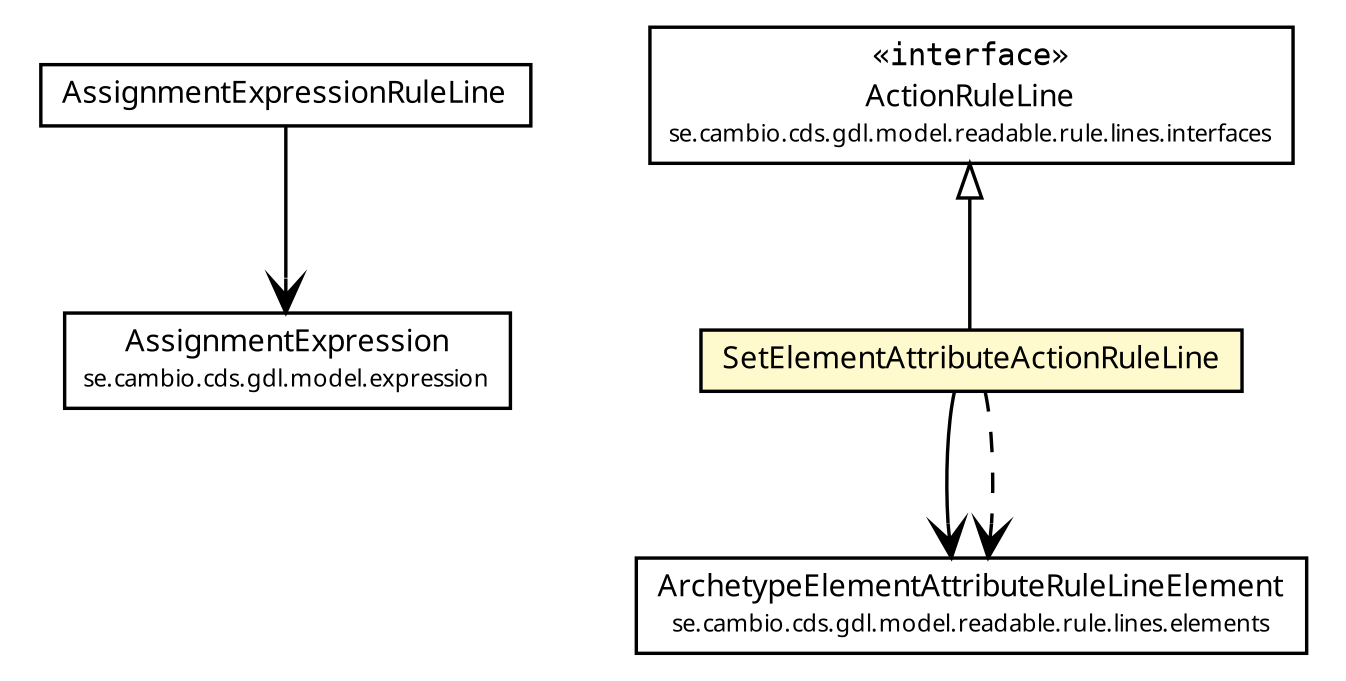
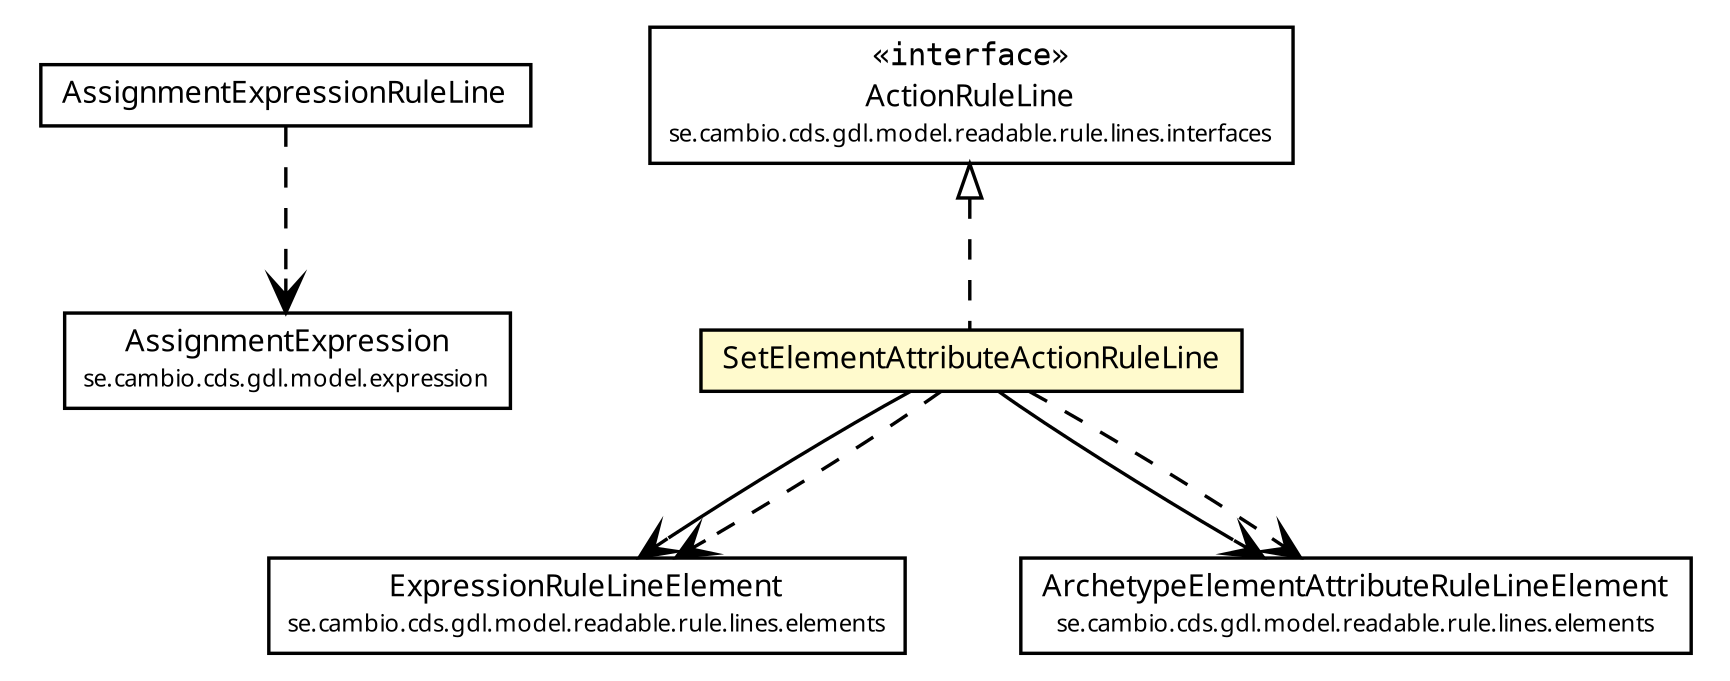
(286, 202) -> (286, 202)
(970, 264) -> (970, 264)
none -> (585, 606)
